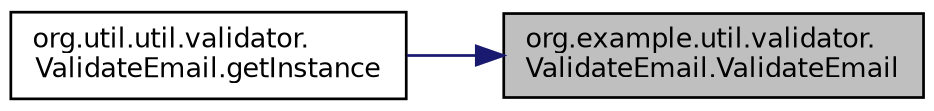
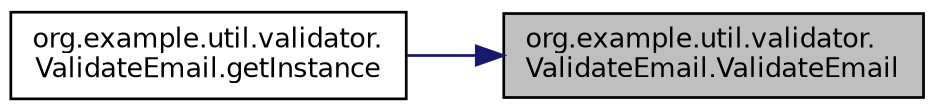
(209, 56) -> (209, 56)
